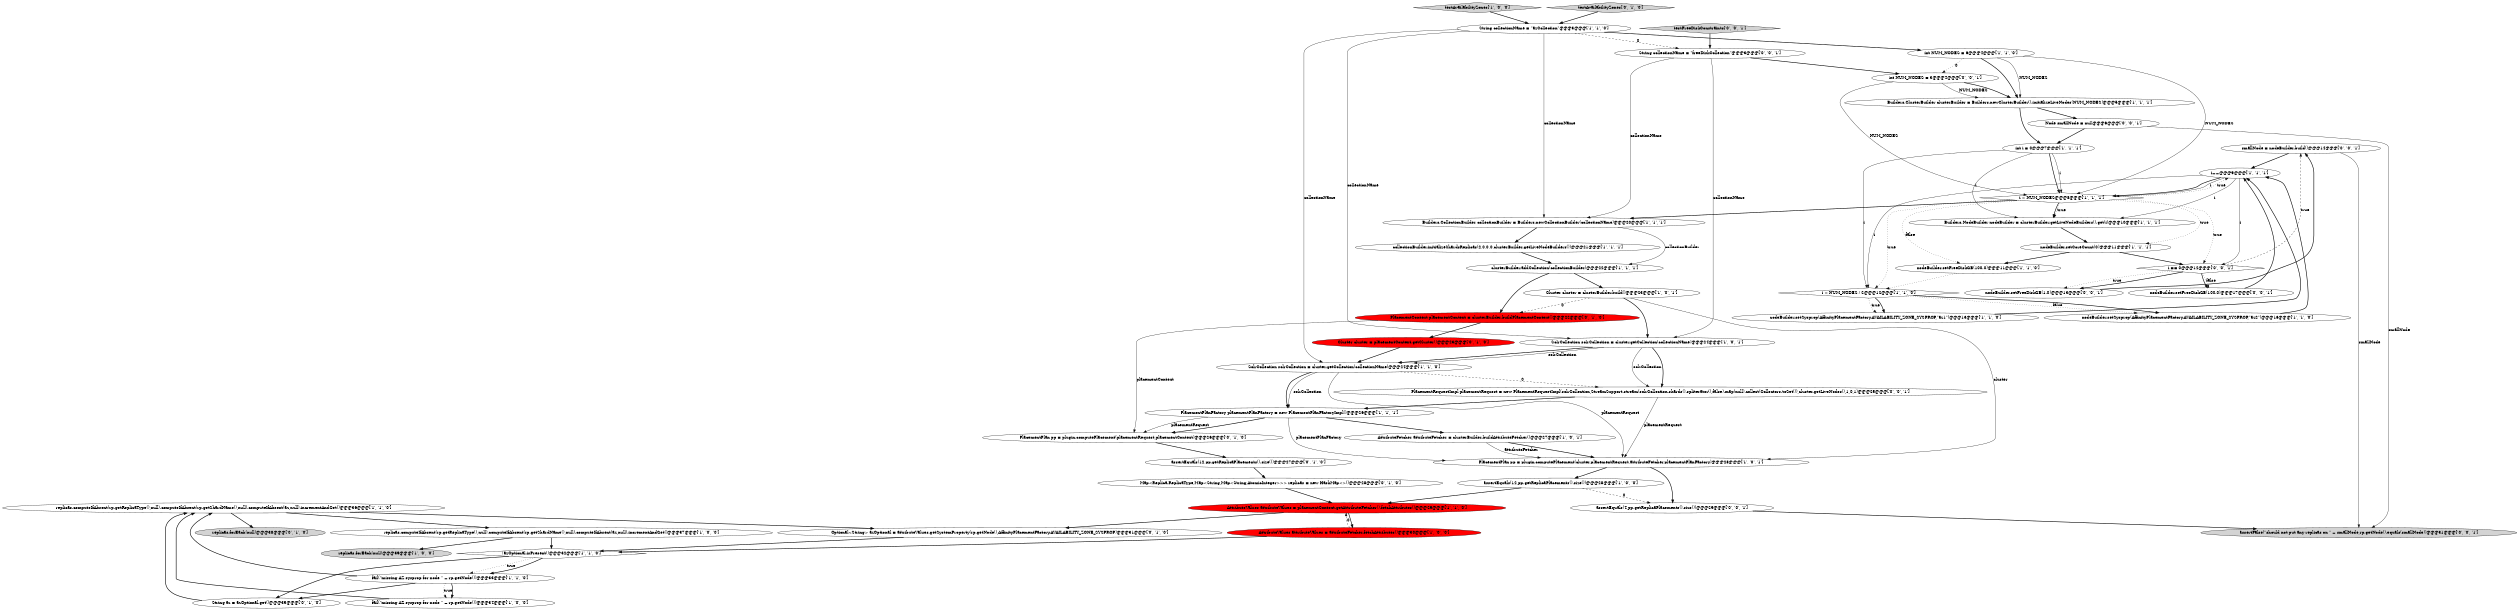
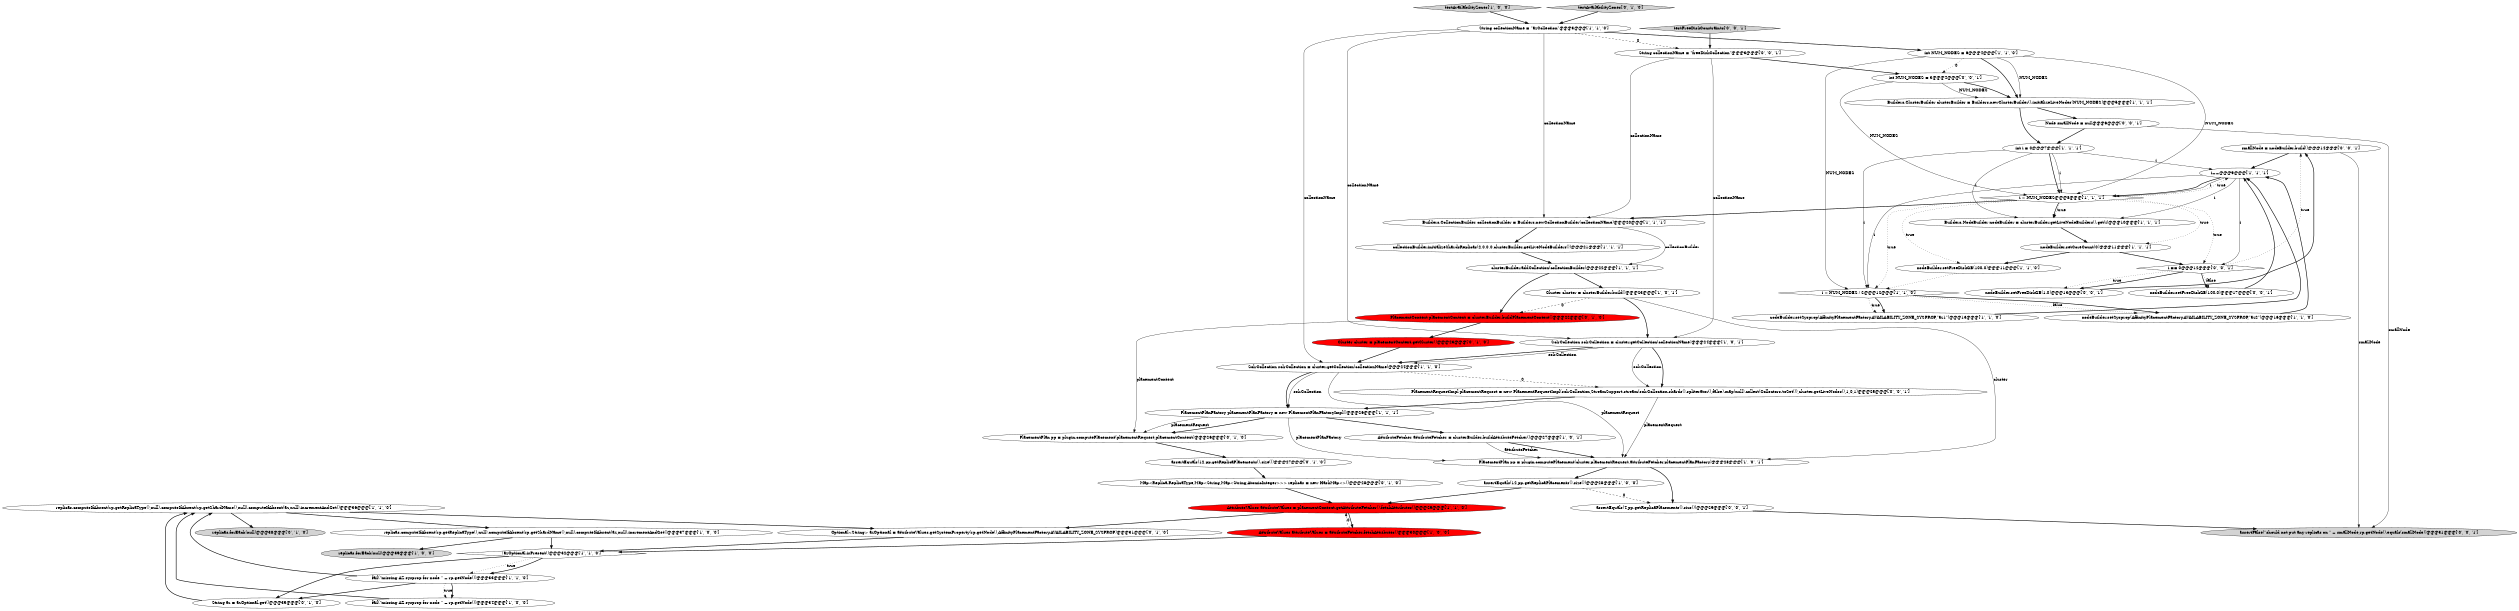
none -> (1826, 136)
none -> (2144, 161)
(2293, 233) -> (2293, 233)
(1910, 235) -> (1910, 235)
